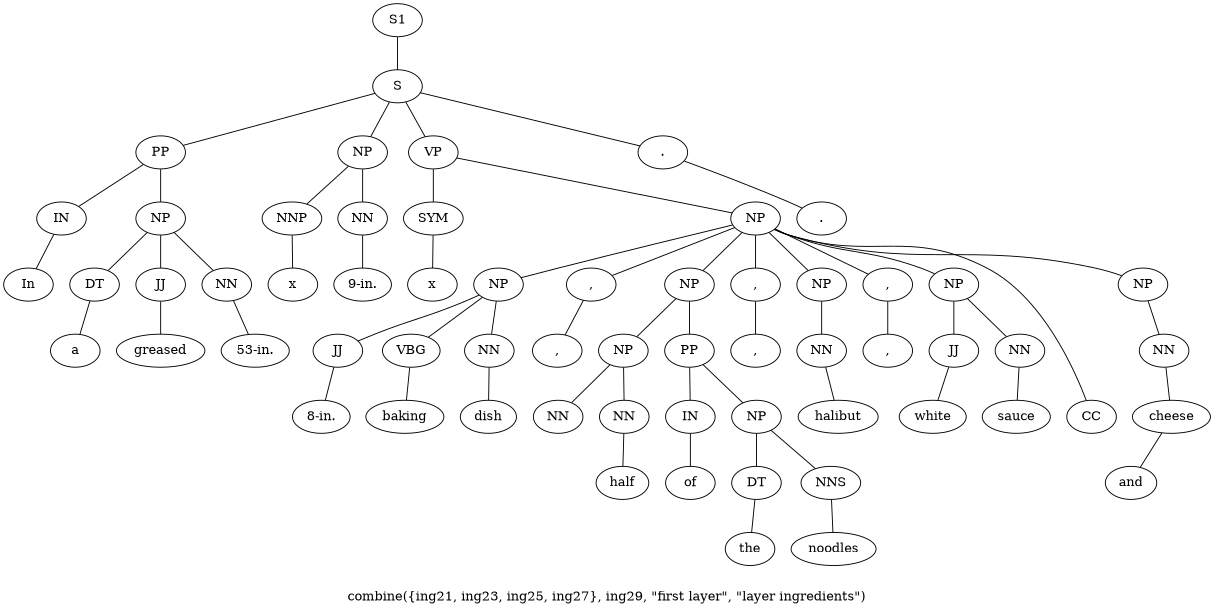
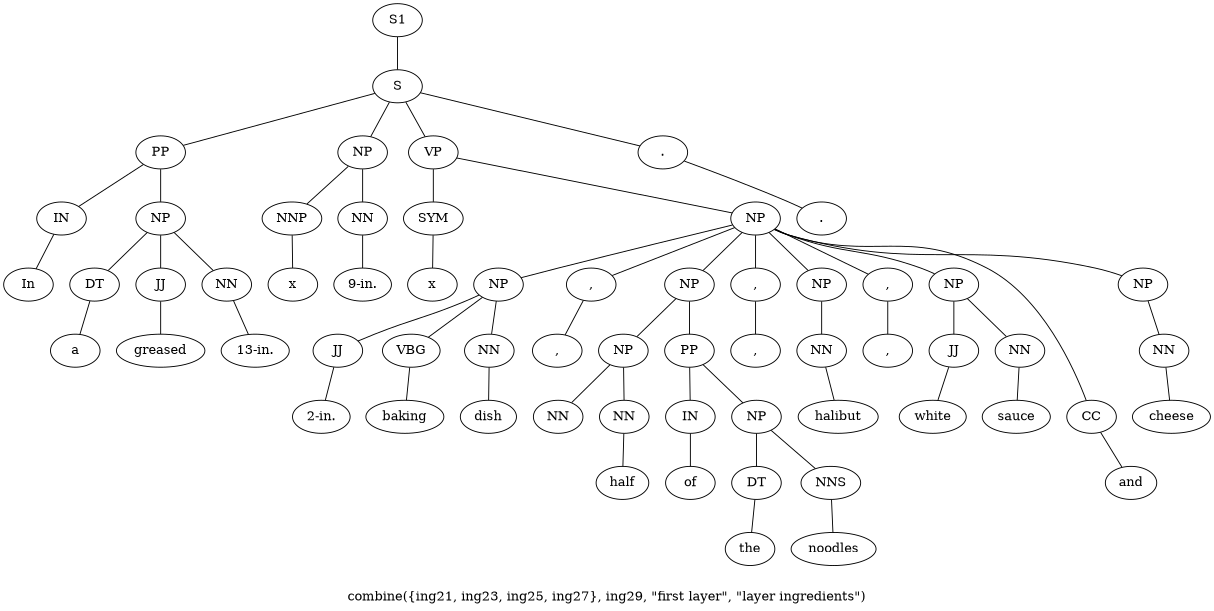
(255, 351) -> (255, 351)
(321, 417) -> (321, 417)
(1151, 450) -> (1111, 450)
